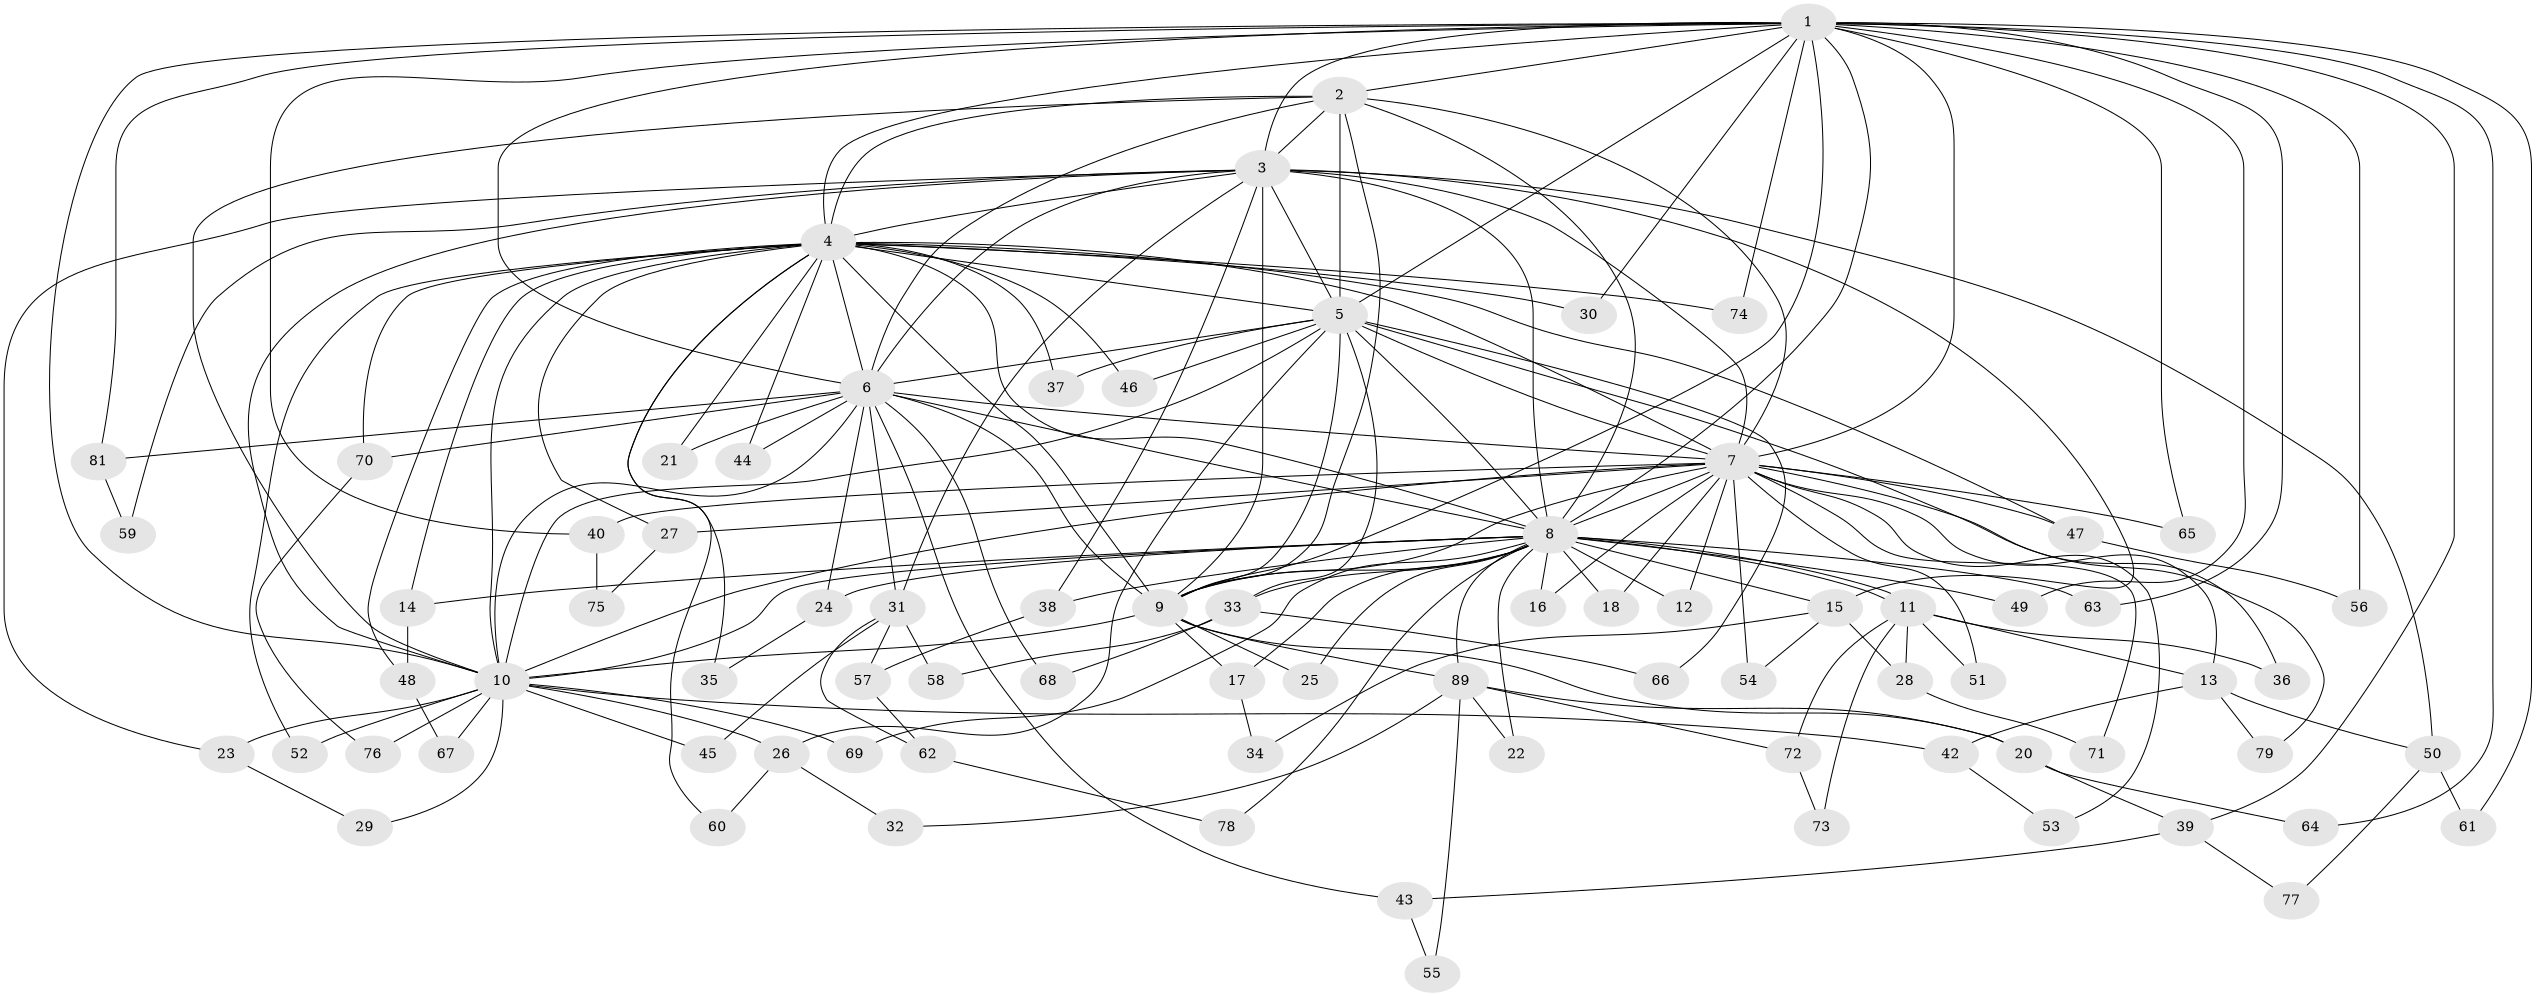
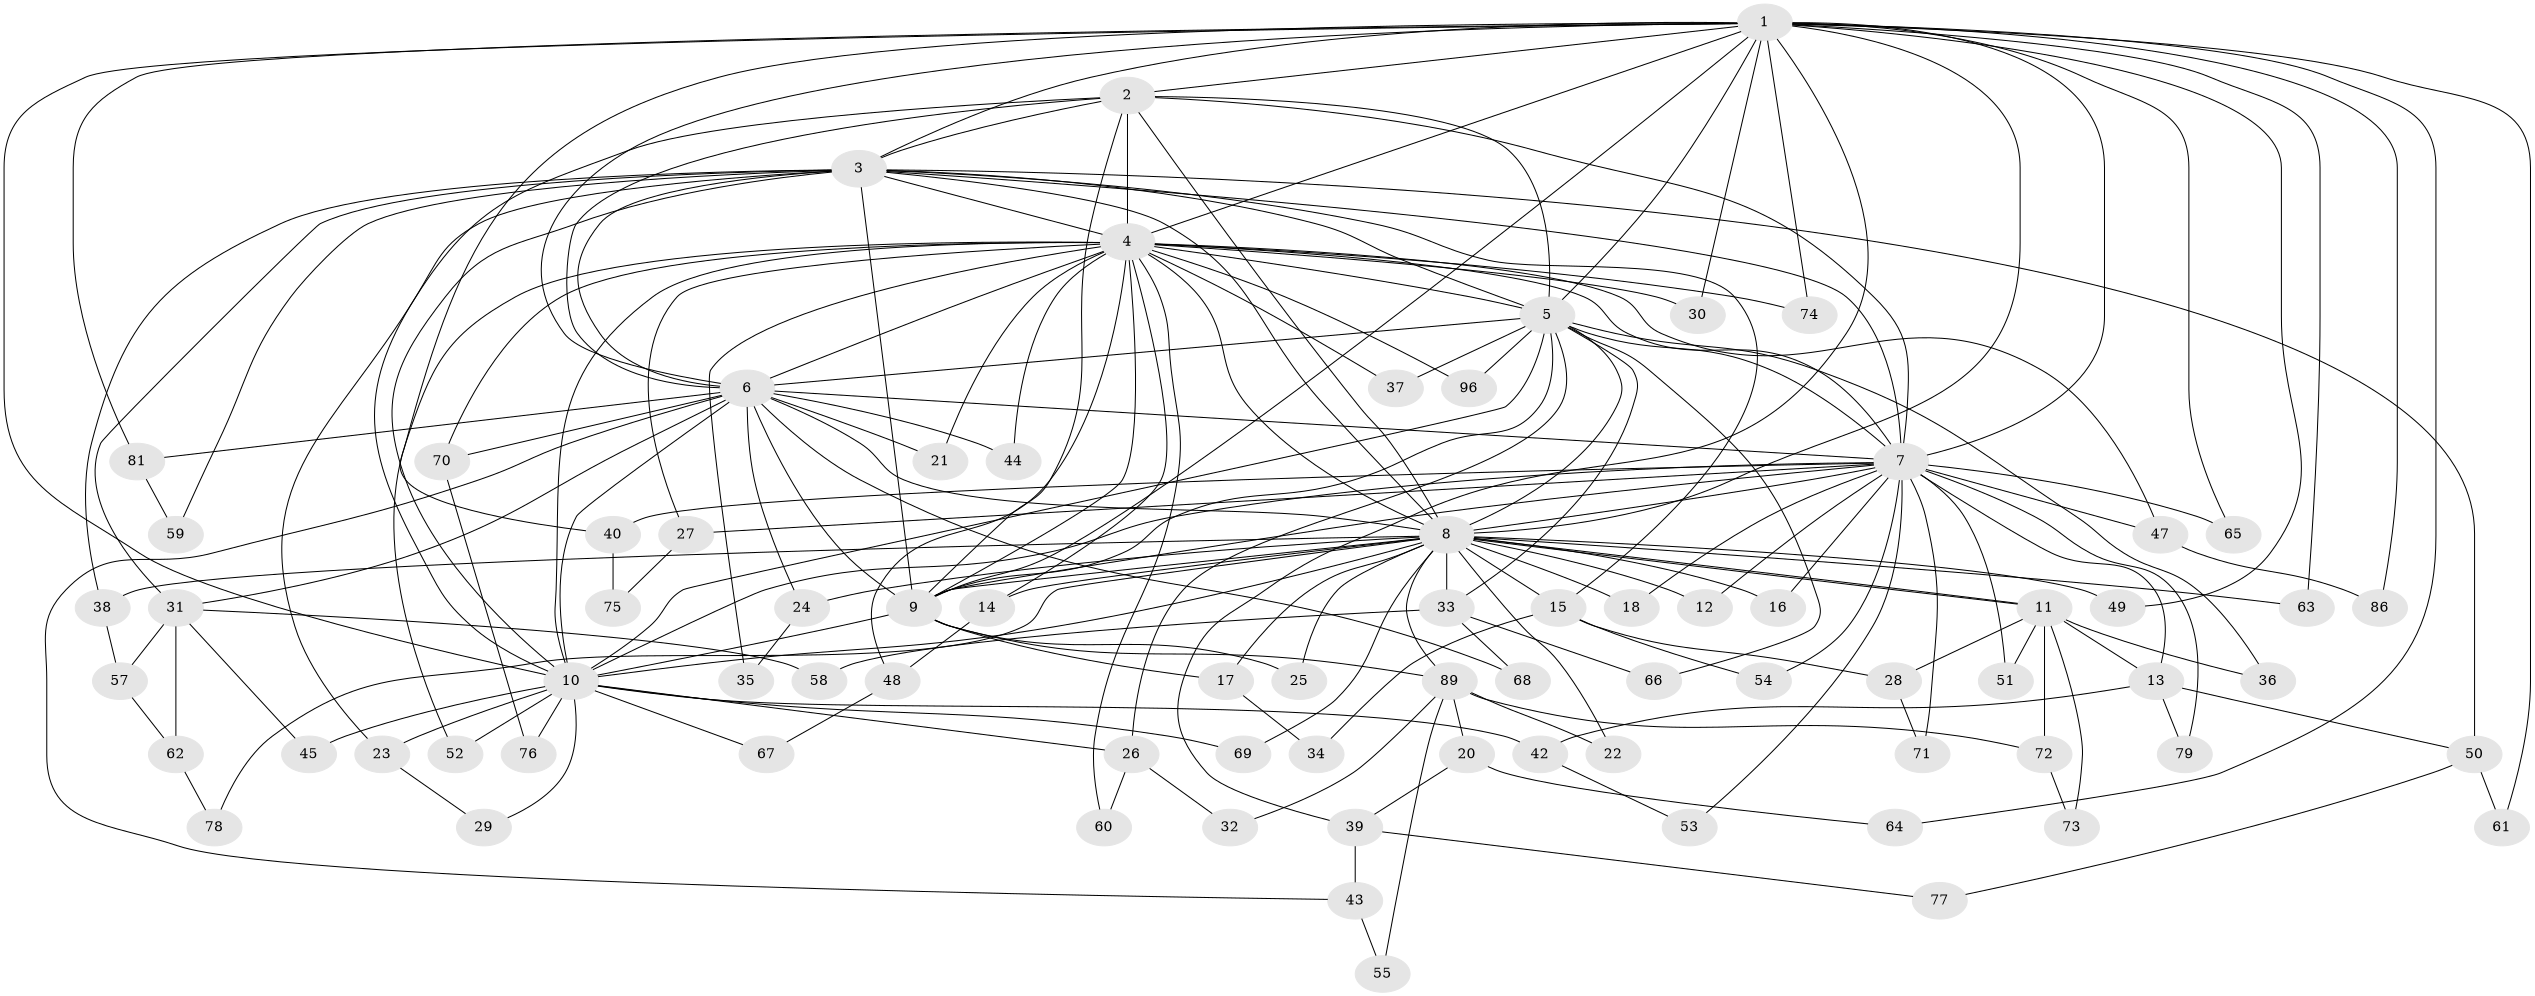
(1130, 388) -> (1469, 388)
(2360, 608) -> (2380, 608)
(1590, 691) -> none
